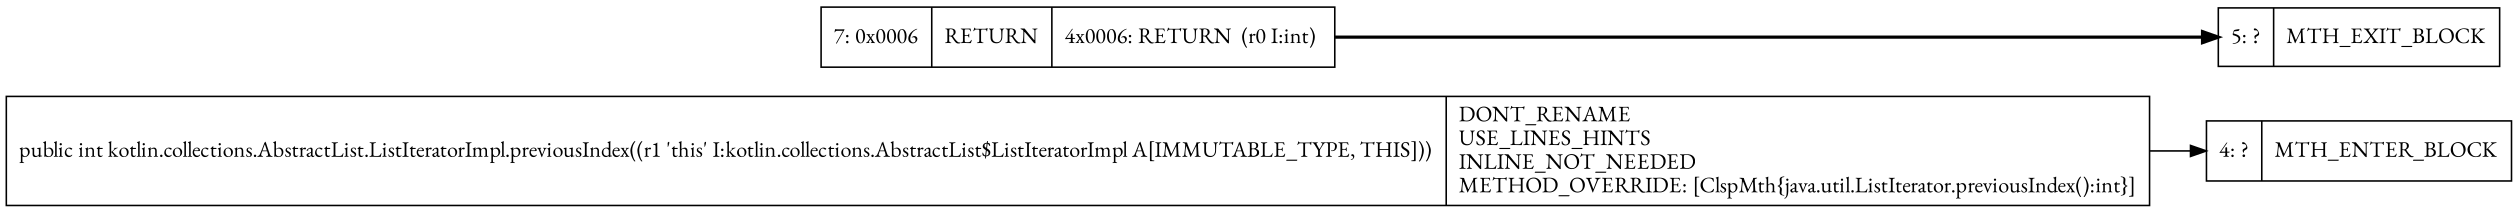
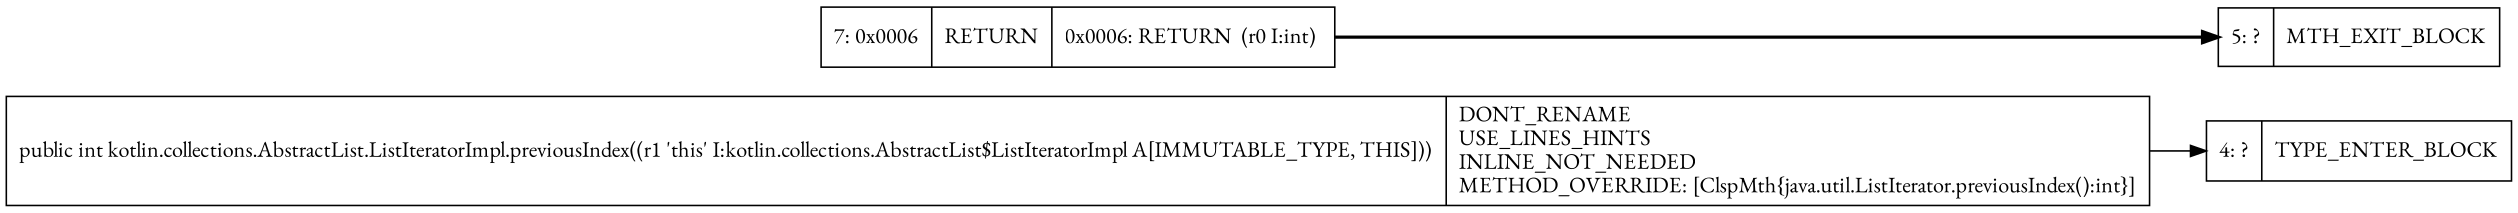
(1193, 36) -> (1193, 36)
(2387, 150) -> (2387, 150)
